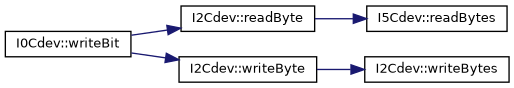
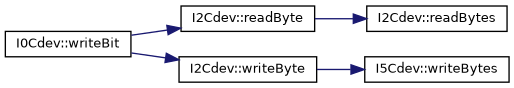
(437, 19) -> (437, 19)
(437, 69) -> (437, 69)
